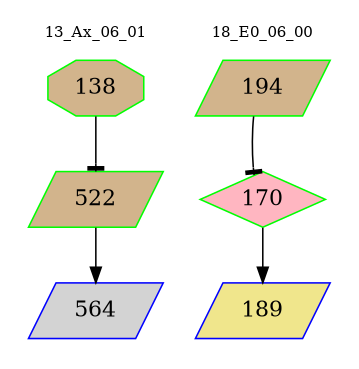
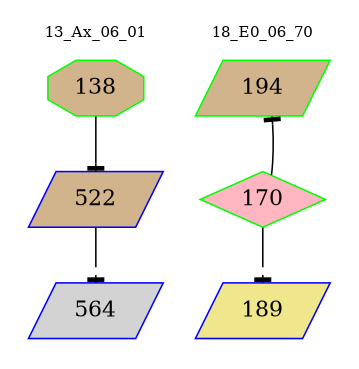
(263, 33) -> (263, 33)
(252, 142) -> (273, 150)
(96, 199) -> (96, 199)
(96, 247) -> (96, 247)
(263, 247) -> (263, 247)
